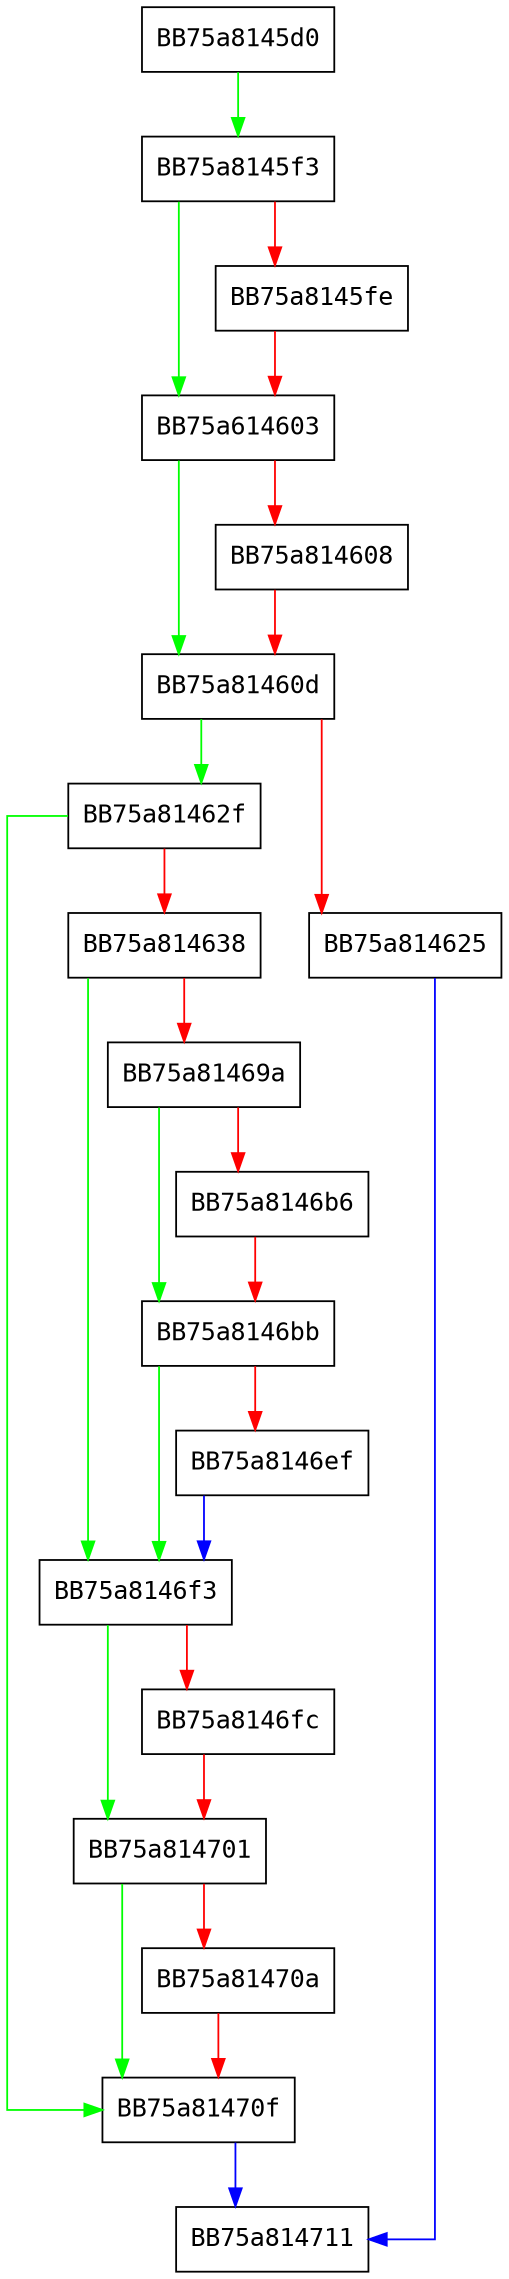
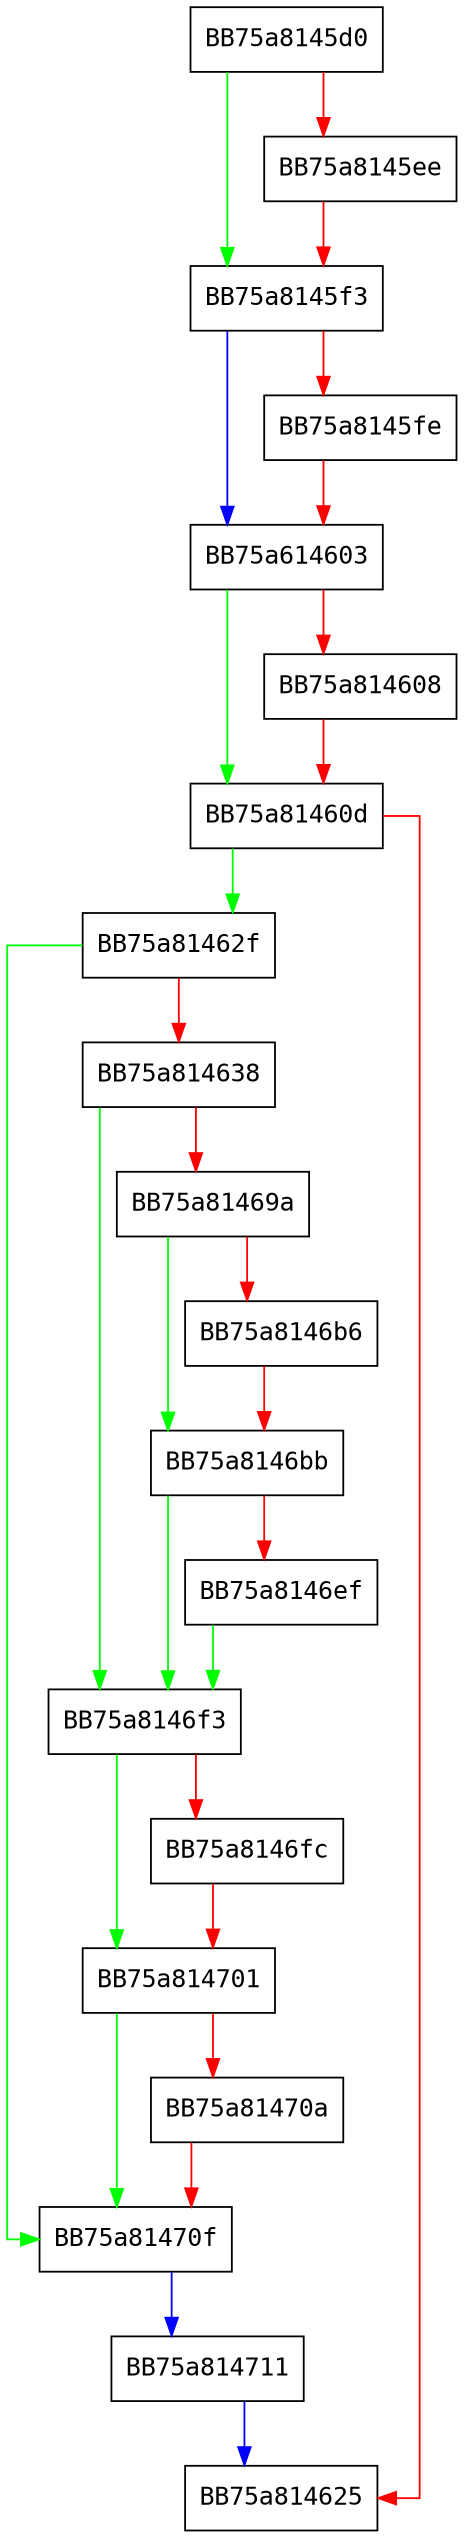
none -> (360, 169)
(179, 289) -> (227, 419)
(204, 1518) -> (213, 1648)
(435, 1633) -> (244, 2424)
